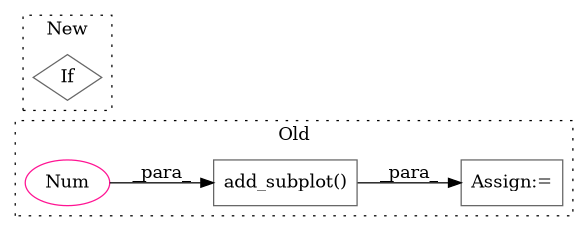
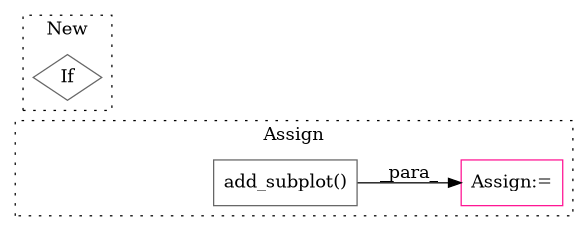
(294, 135) -> (294, 135)
(67, 183) -> none
(512, 183) -> (512, 183)
